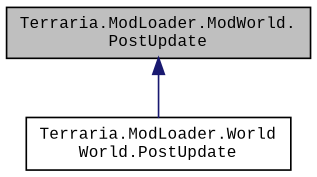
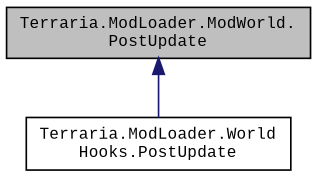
(159, 144) -> (159, 144)
